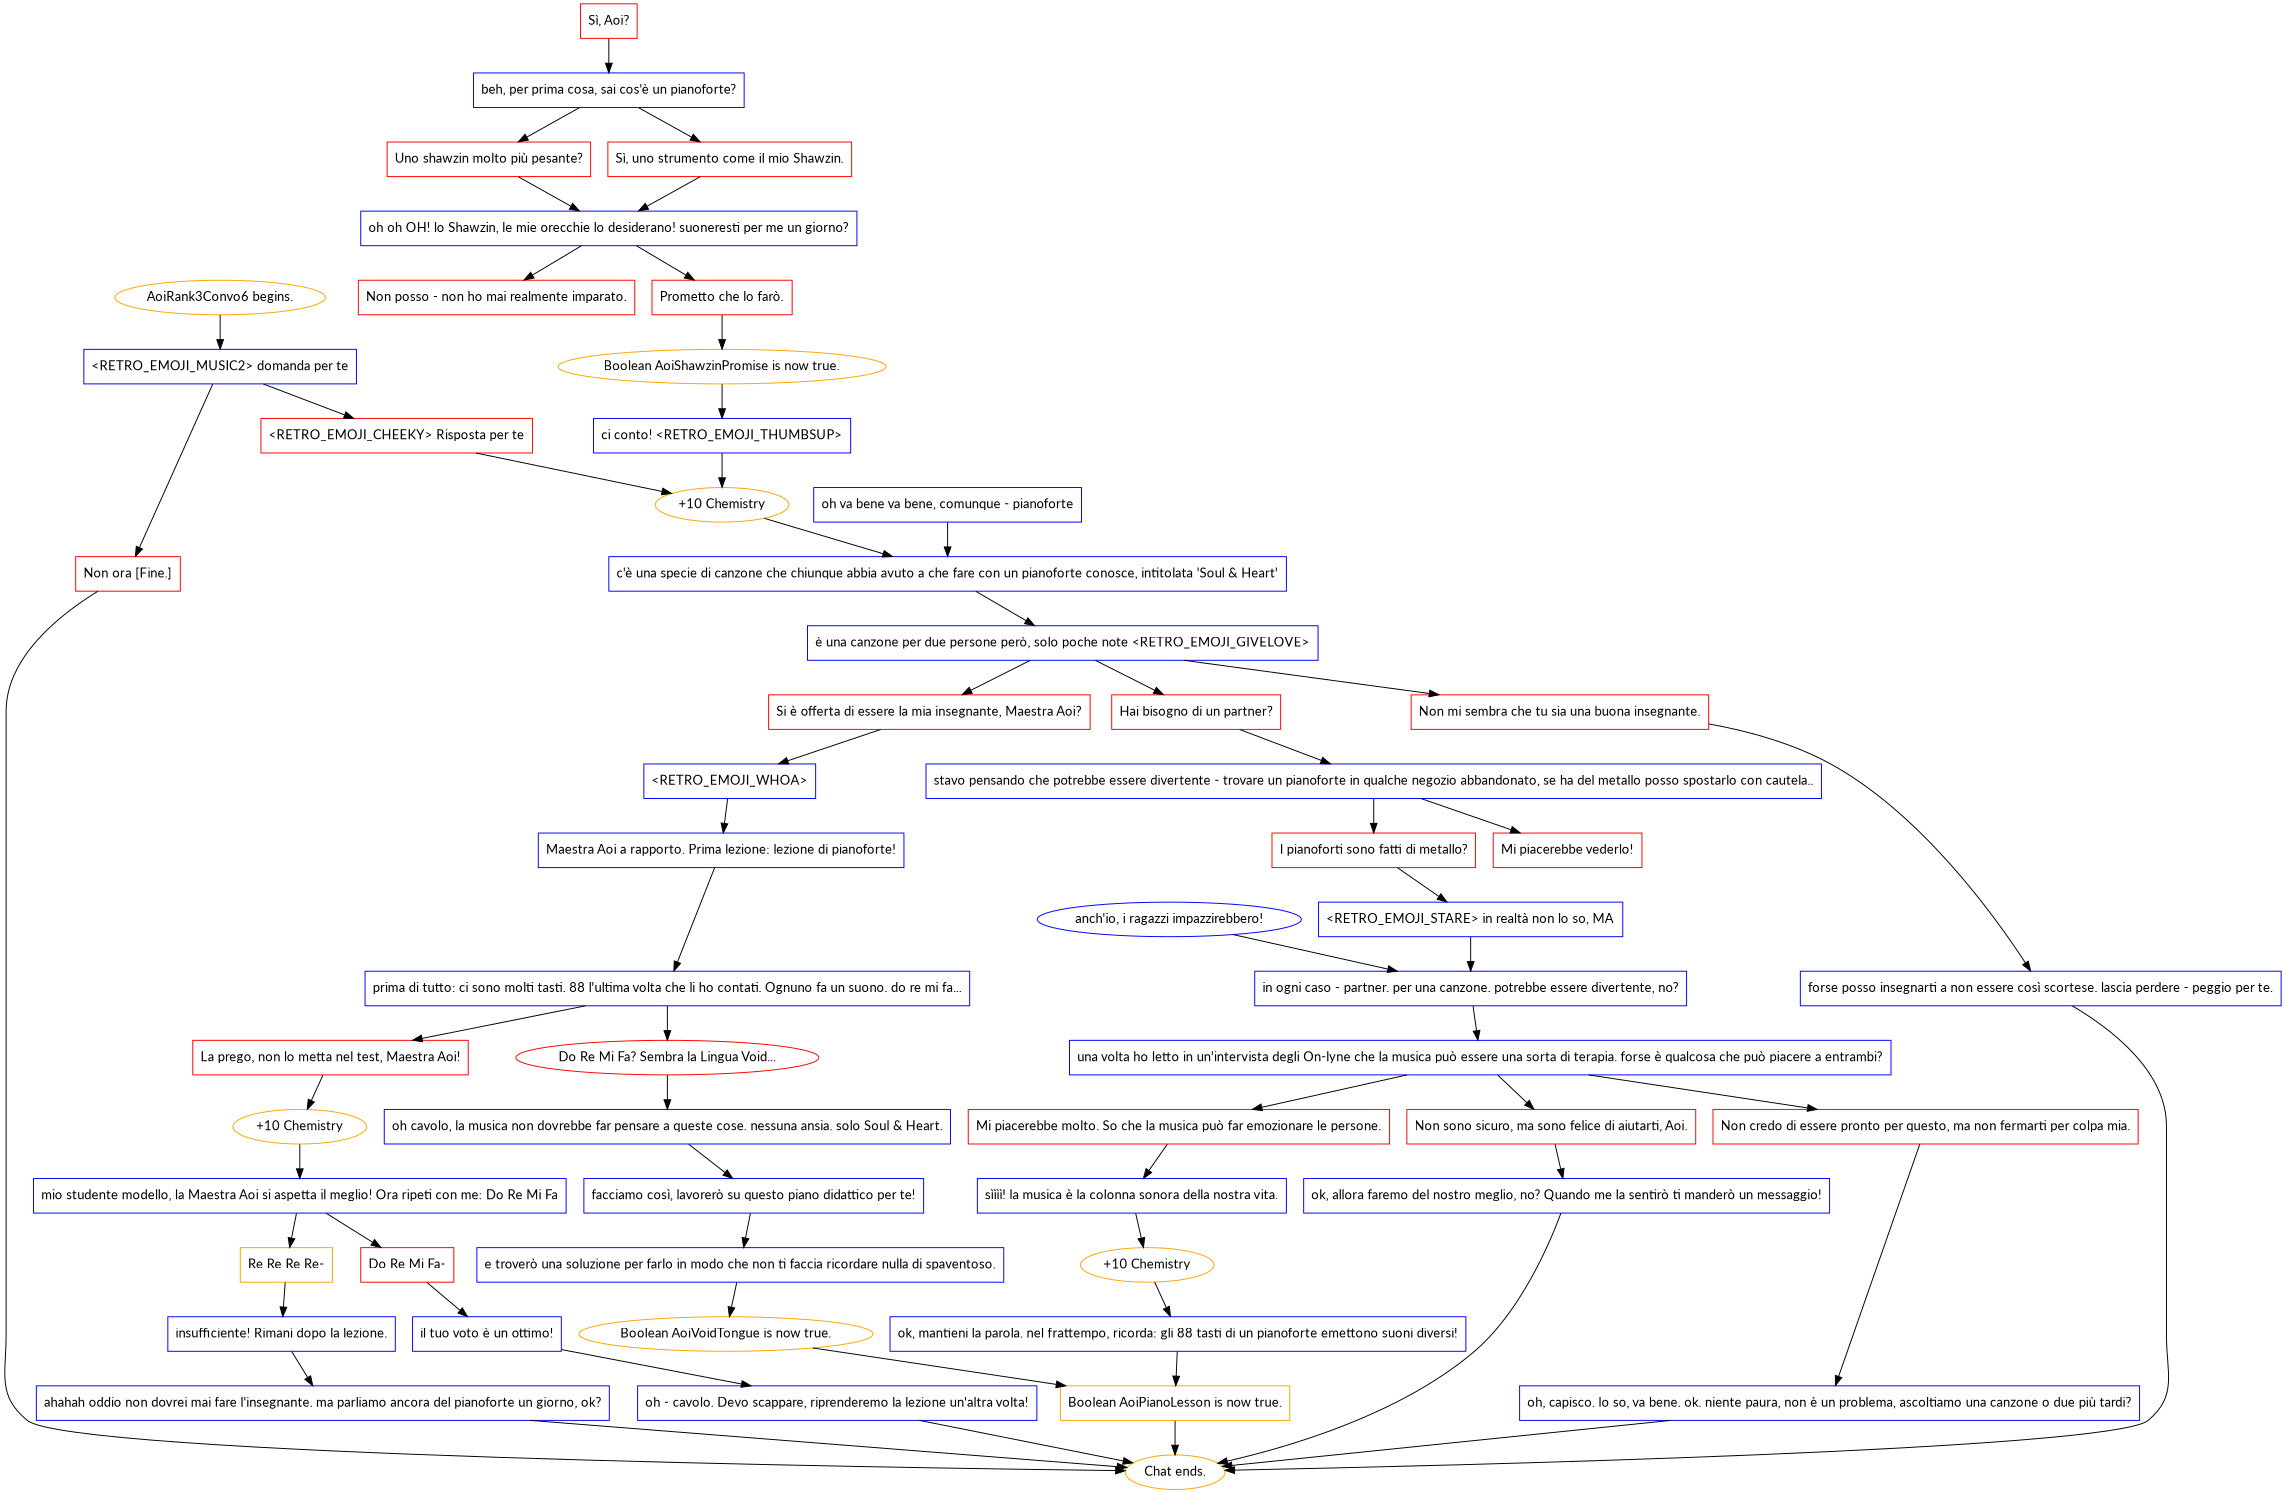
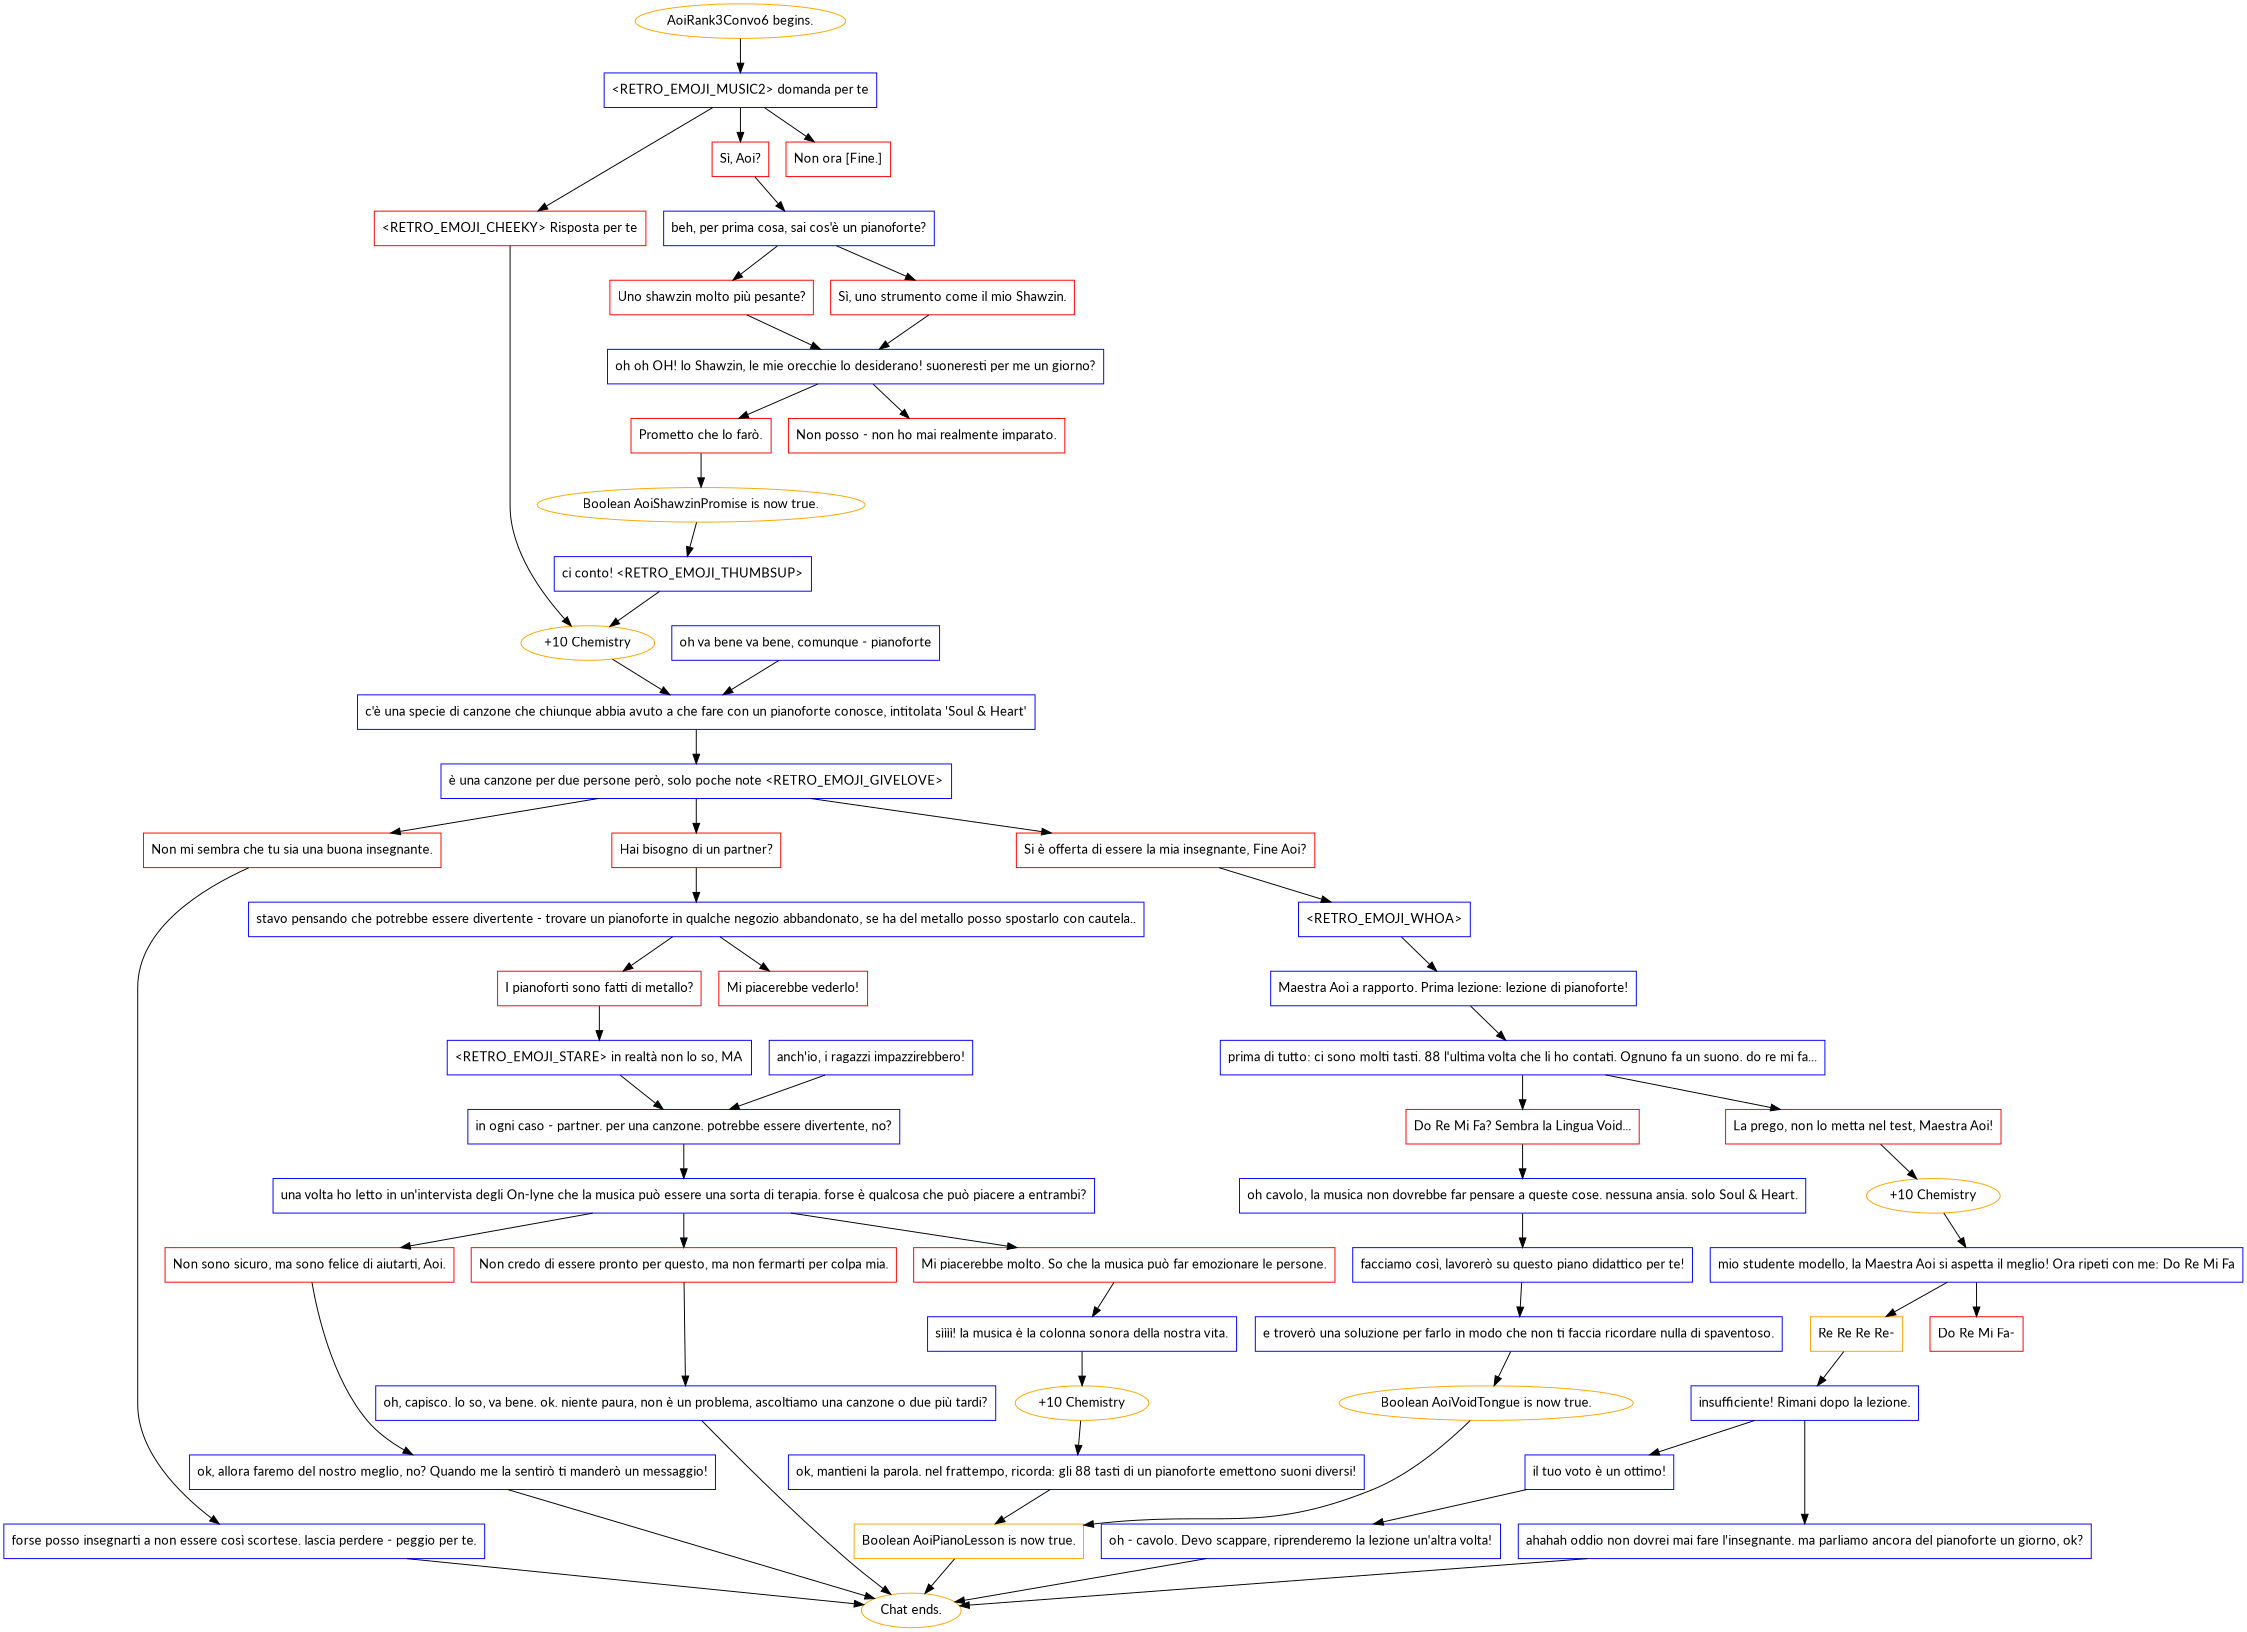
none -> (740, 120)
(929, 712) -> (1166, 850)
(1169, 919) -> (871, 1058)
(667, 1058) -> (1523, 1127)
(443, 1296) -> (1707, 1436)
(134, 1438) -> none
